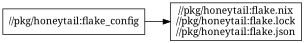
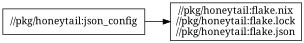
(74, 22) -> (74, 22)
